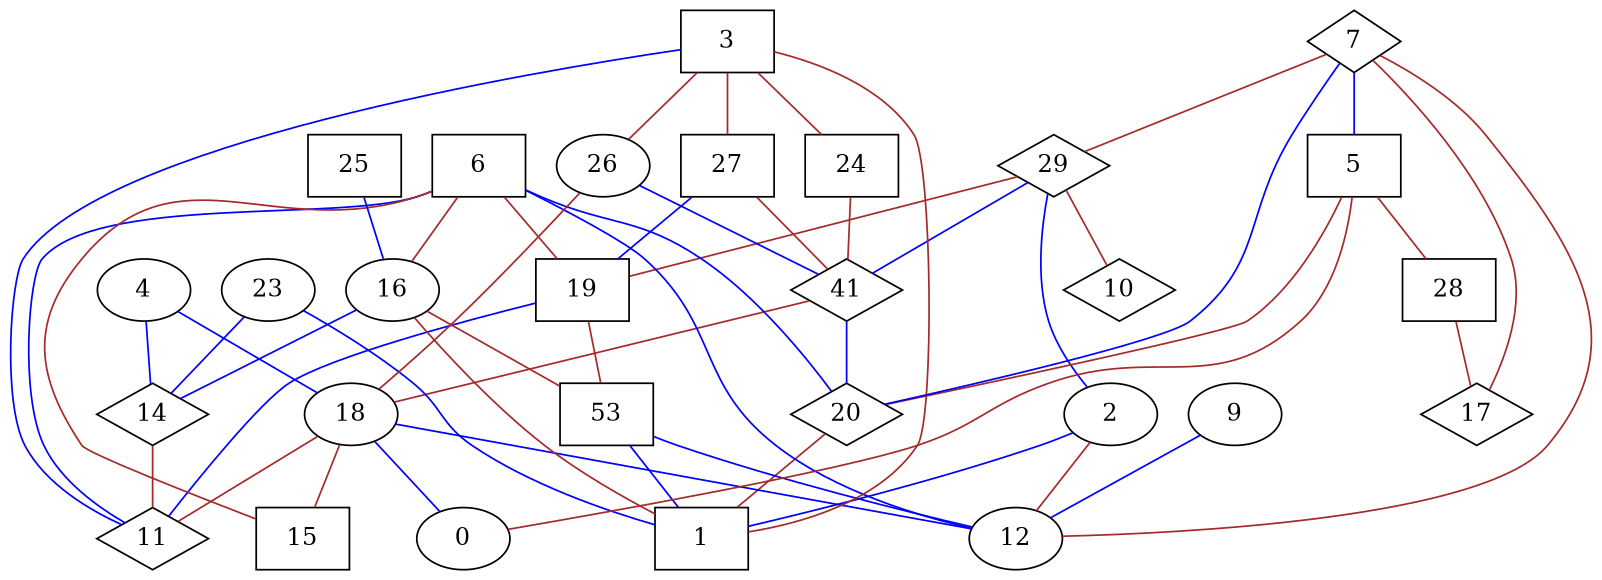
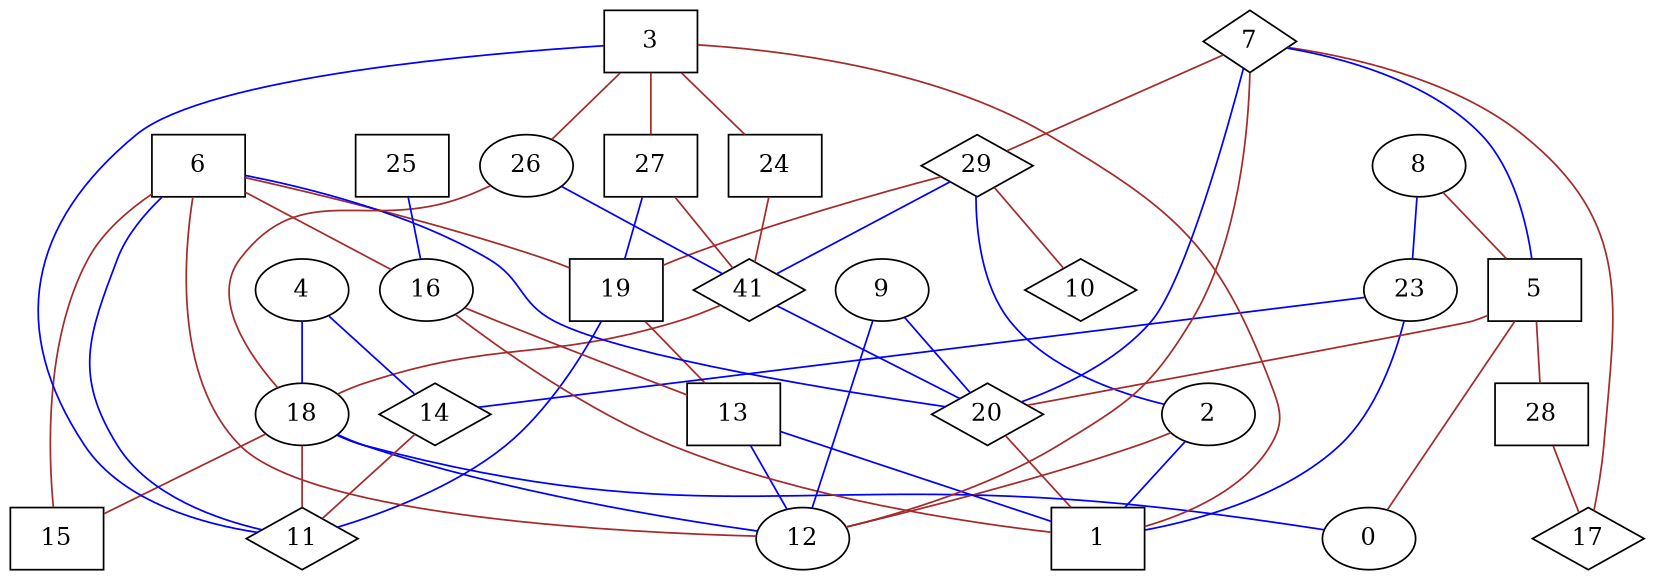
none -> (1419, 166)
(273, 352) -> none
none -> (942, 361)
(726, 388) -> (363, 496)
(607, 414) -> (734, 414)
